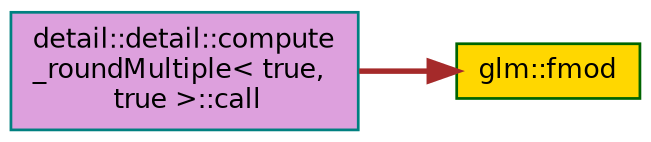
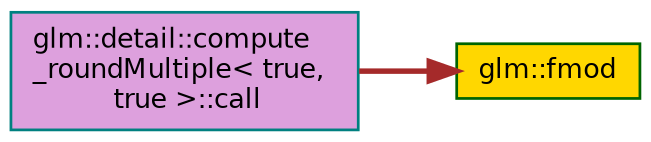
(185, 71) -> (185, 71)
